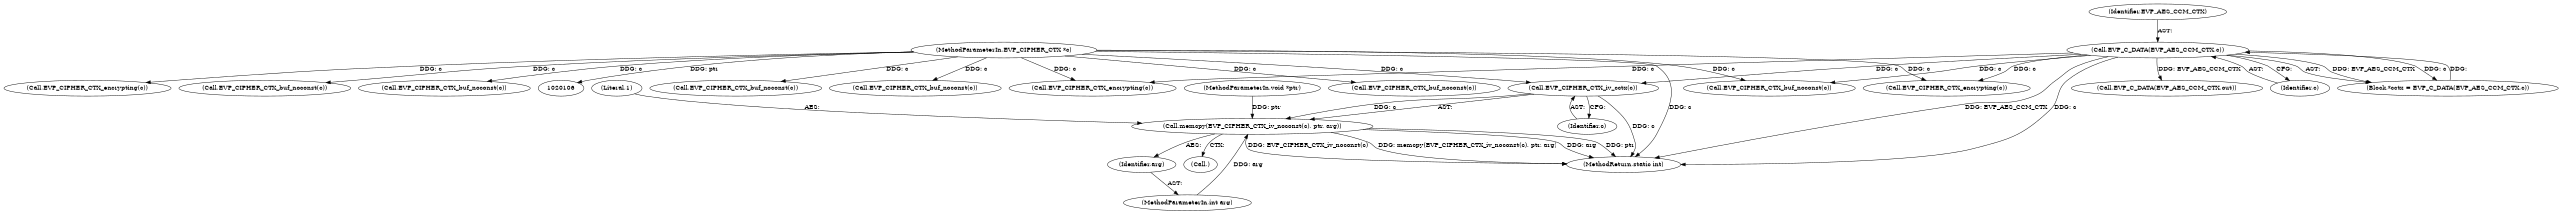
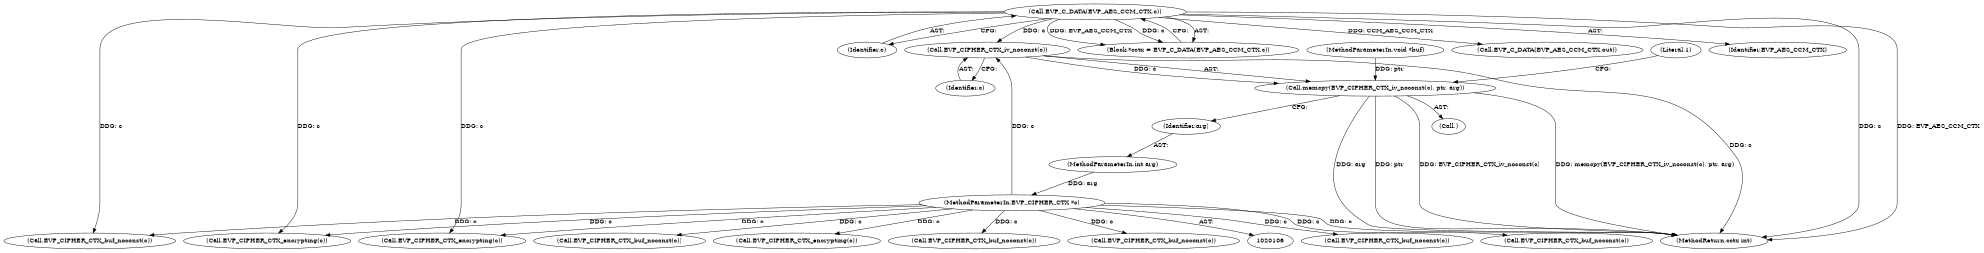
(2158, 29) -> (1453, 26)
(704, 69) -> (1208, 222)
(2199, 69) -> (1390, 31)
(2459, 69) -> (1182, 31)
(1252, 88) -> (1375, 50)
(1583, 88) -> (987, 50)
(813, 107) -> (1604, 69)
(1195, 145) -> (1301, 107)
(1218, 145) -> (1442, 107)
(1624, 165) -> (1714, 241)
(1224, 169) -> (1065, 183)
